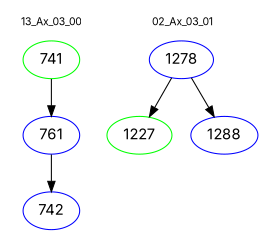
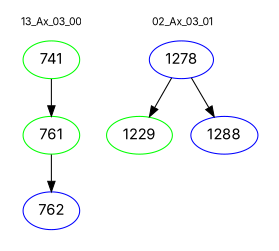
(51, 135) -> (51, 135)
(139, 135) -> (139, 135)
(51, 211) -> (51, 211)
